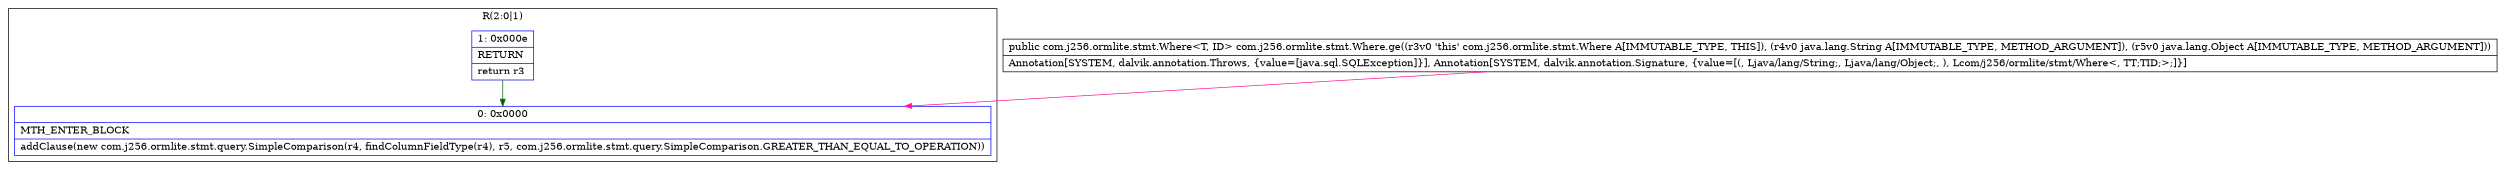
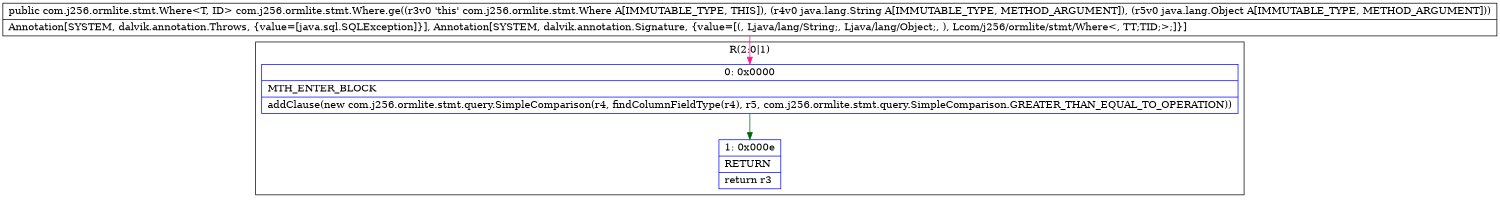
(503, 90) -> (750, 123)
